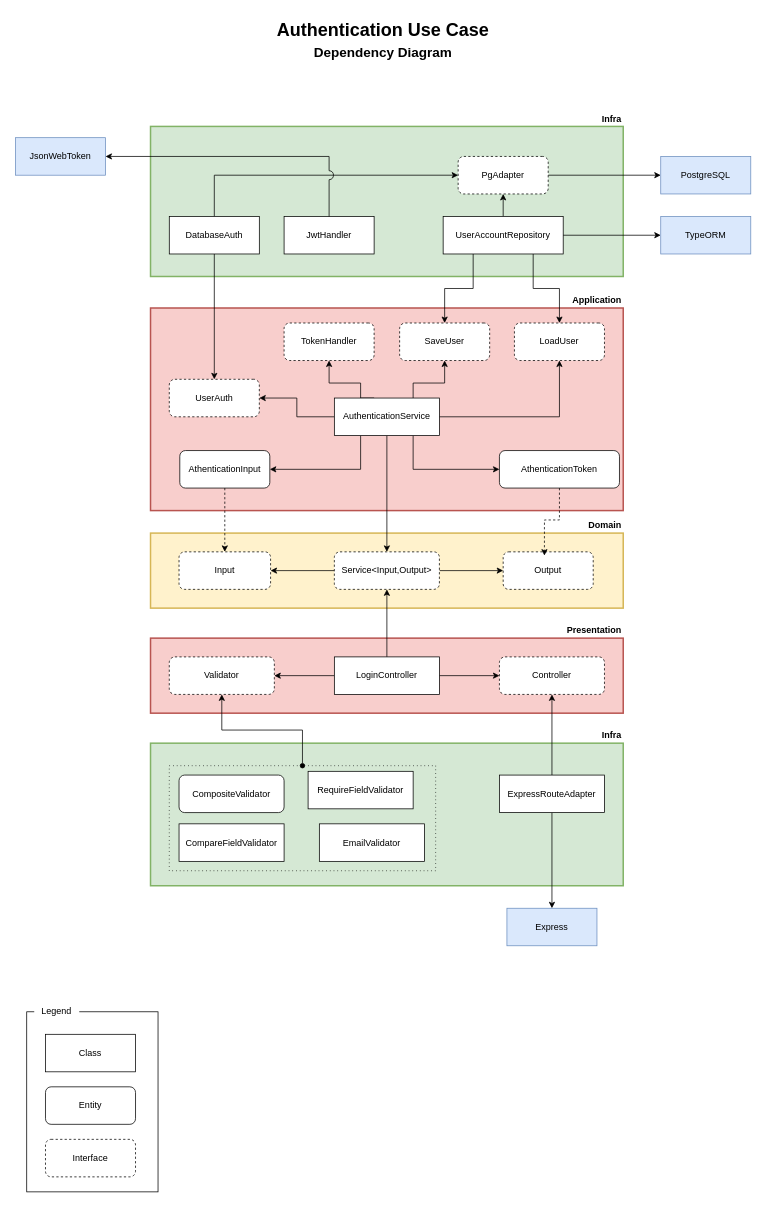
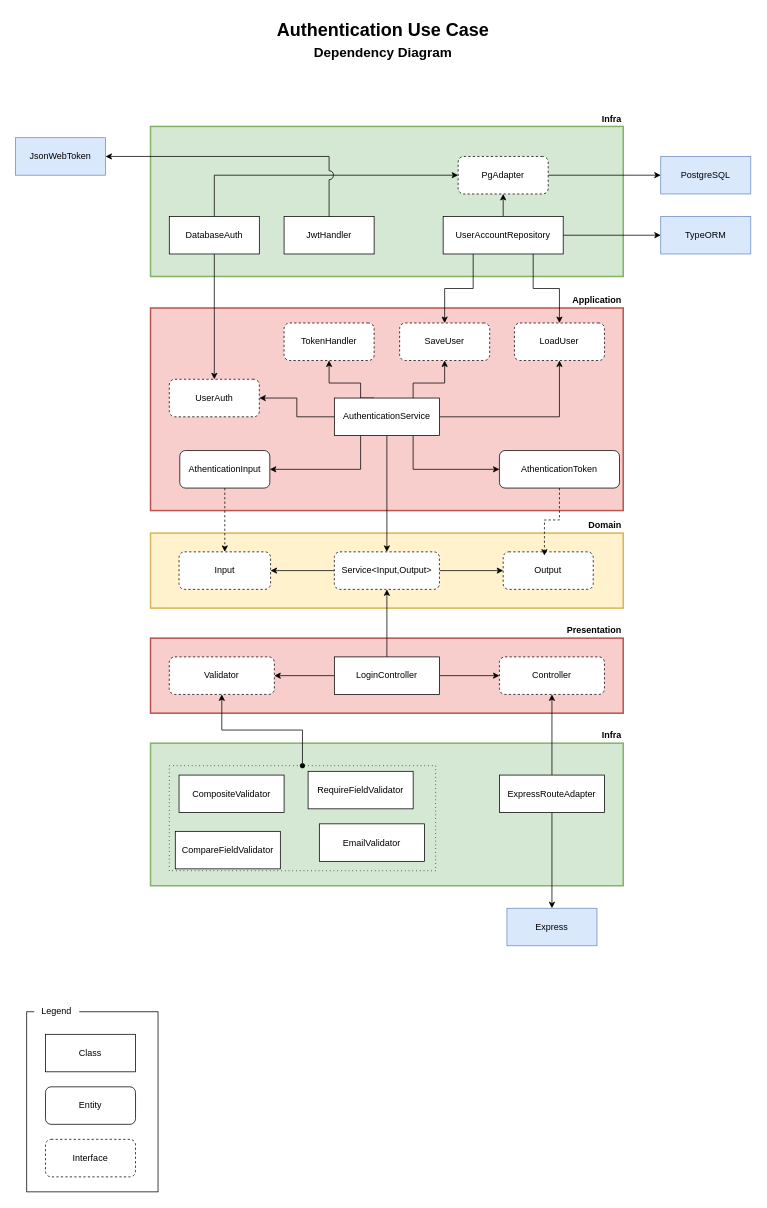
(231, 794) -> (231, 794)
(231, 842) -> (228, 850)
